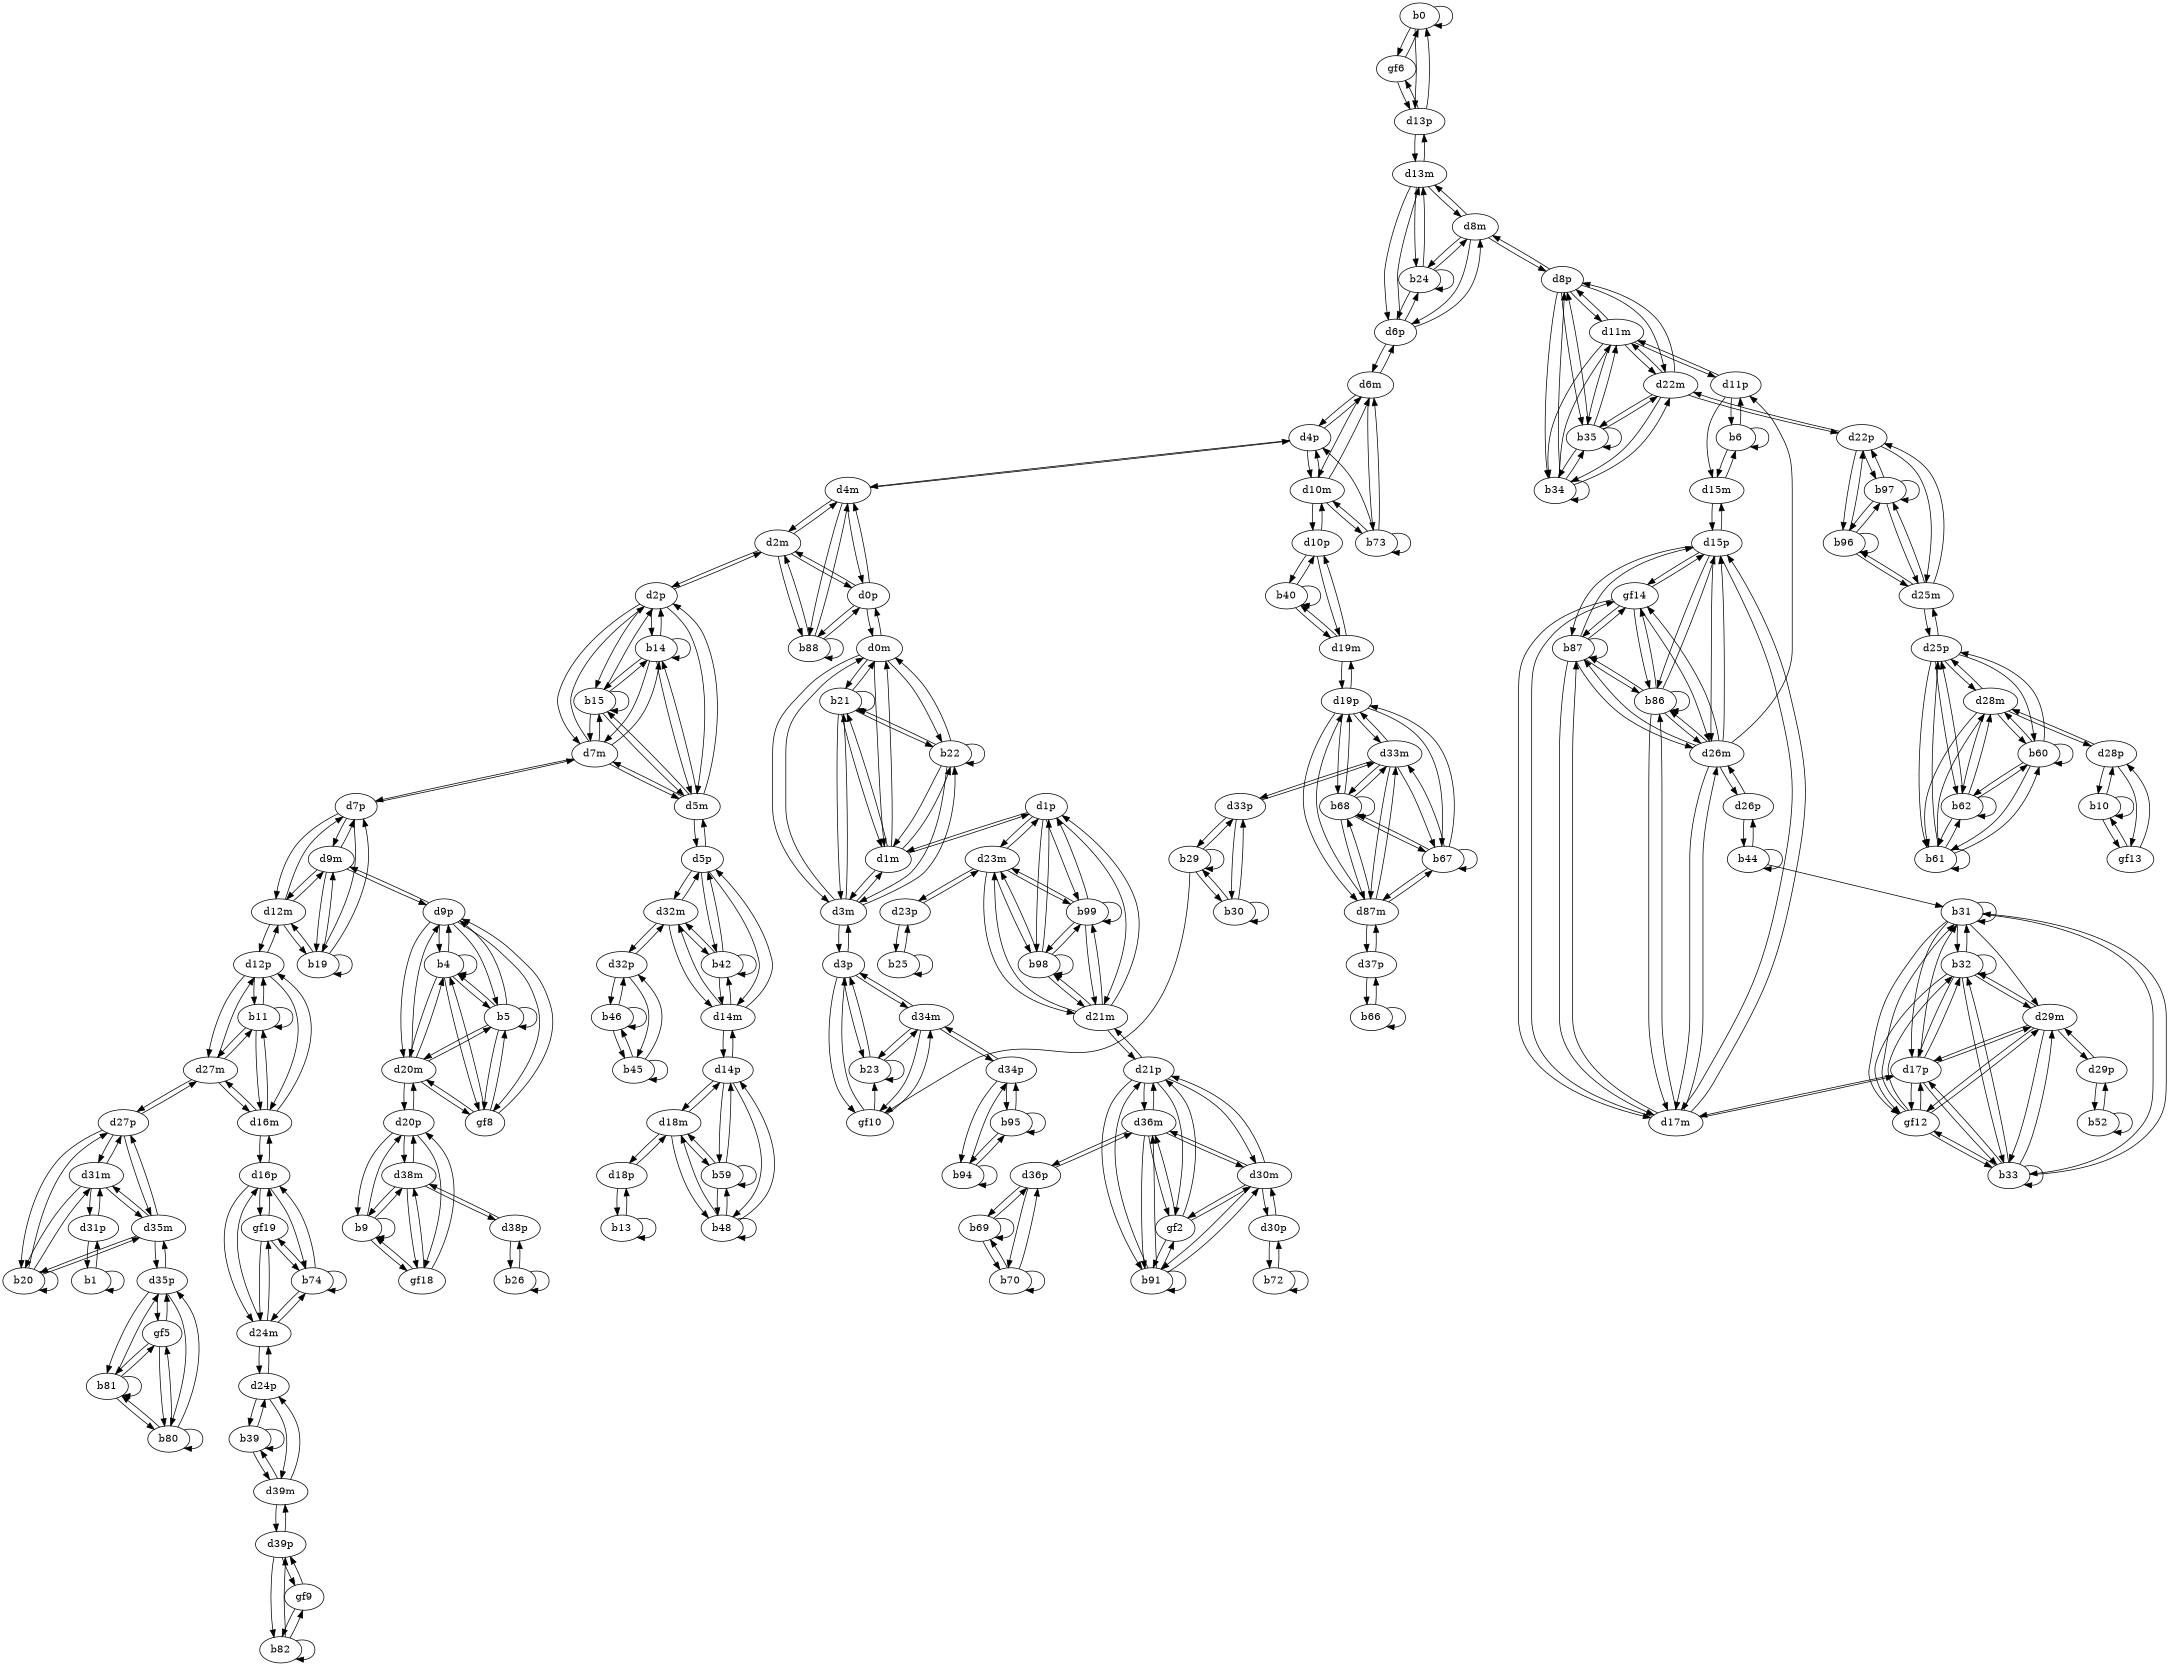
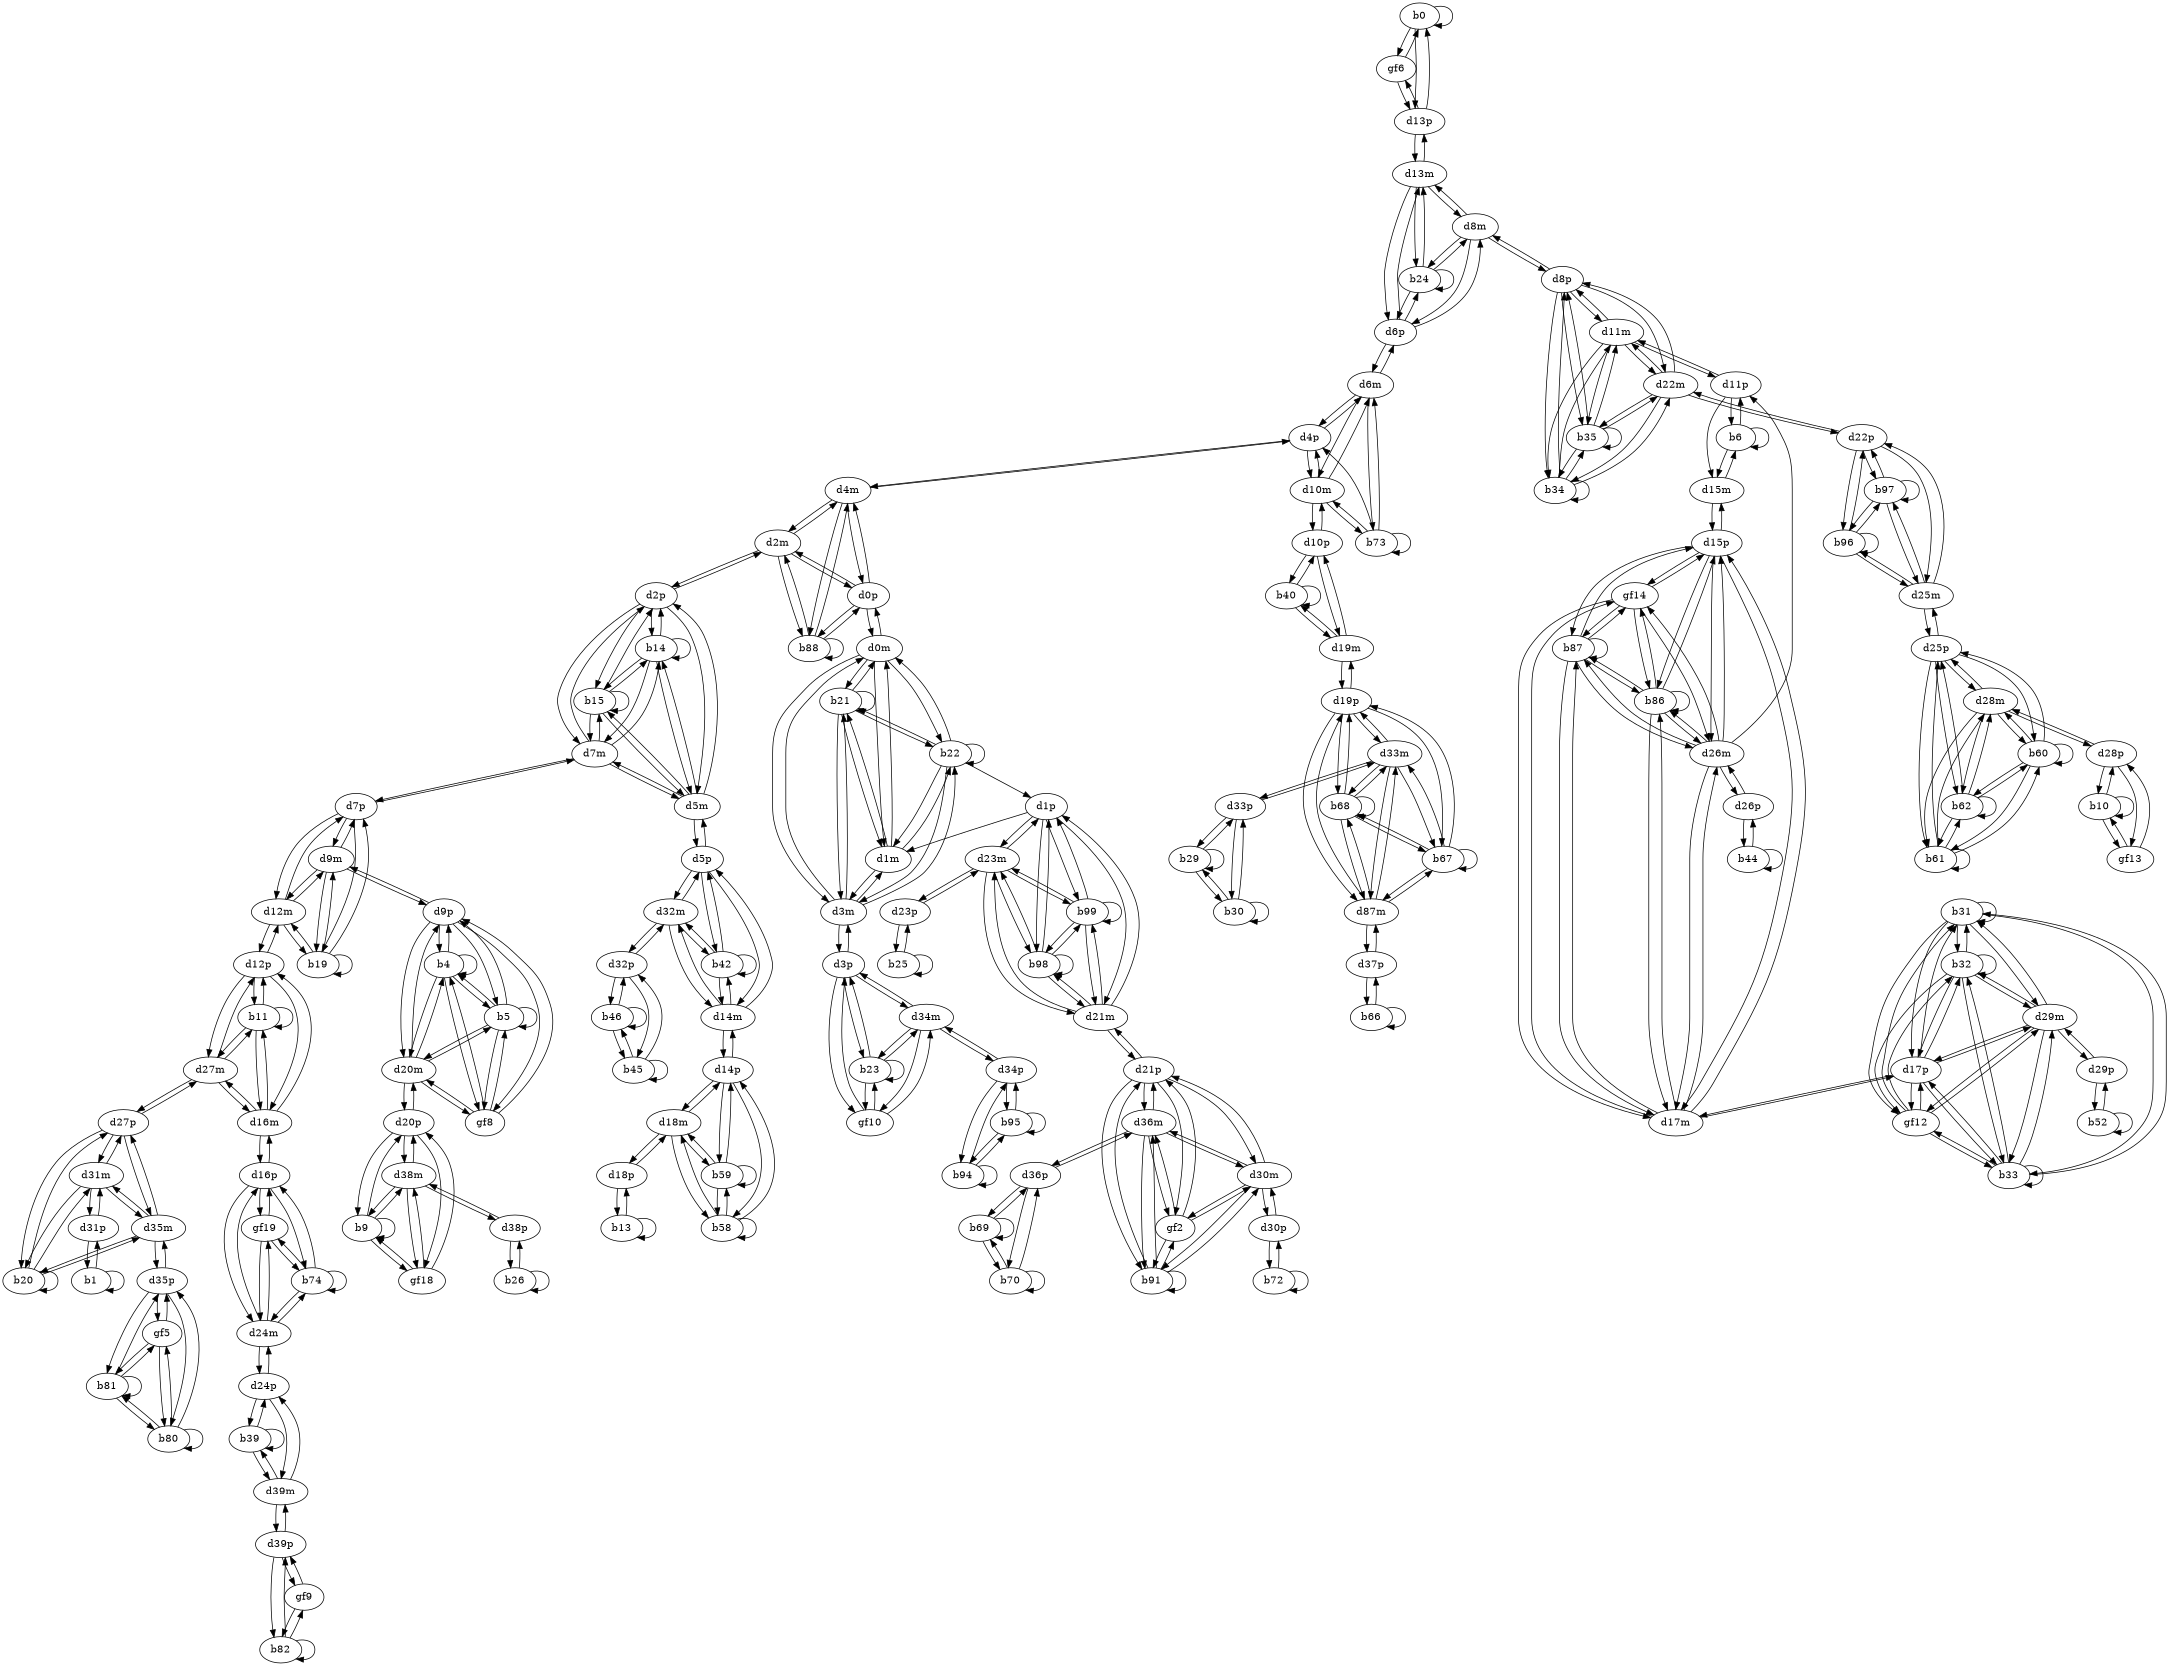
(965, 835) -> (995, 778)
(1852, 885) -> (2018, 962)
(1094, 1051) -> (865, 1093)
(722, 1228) -> (722, 1228)
